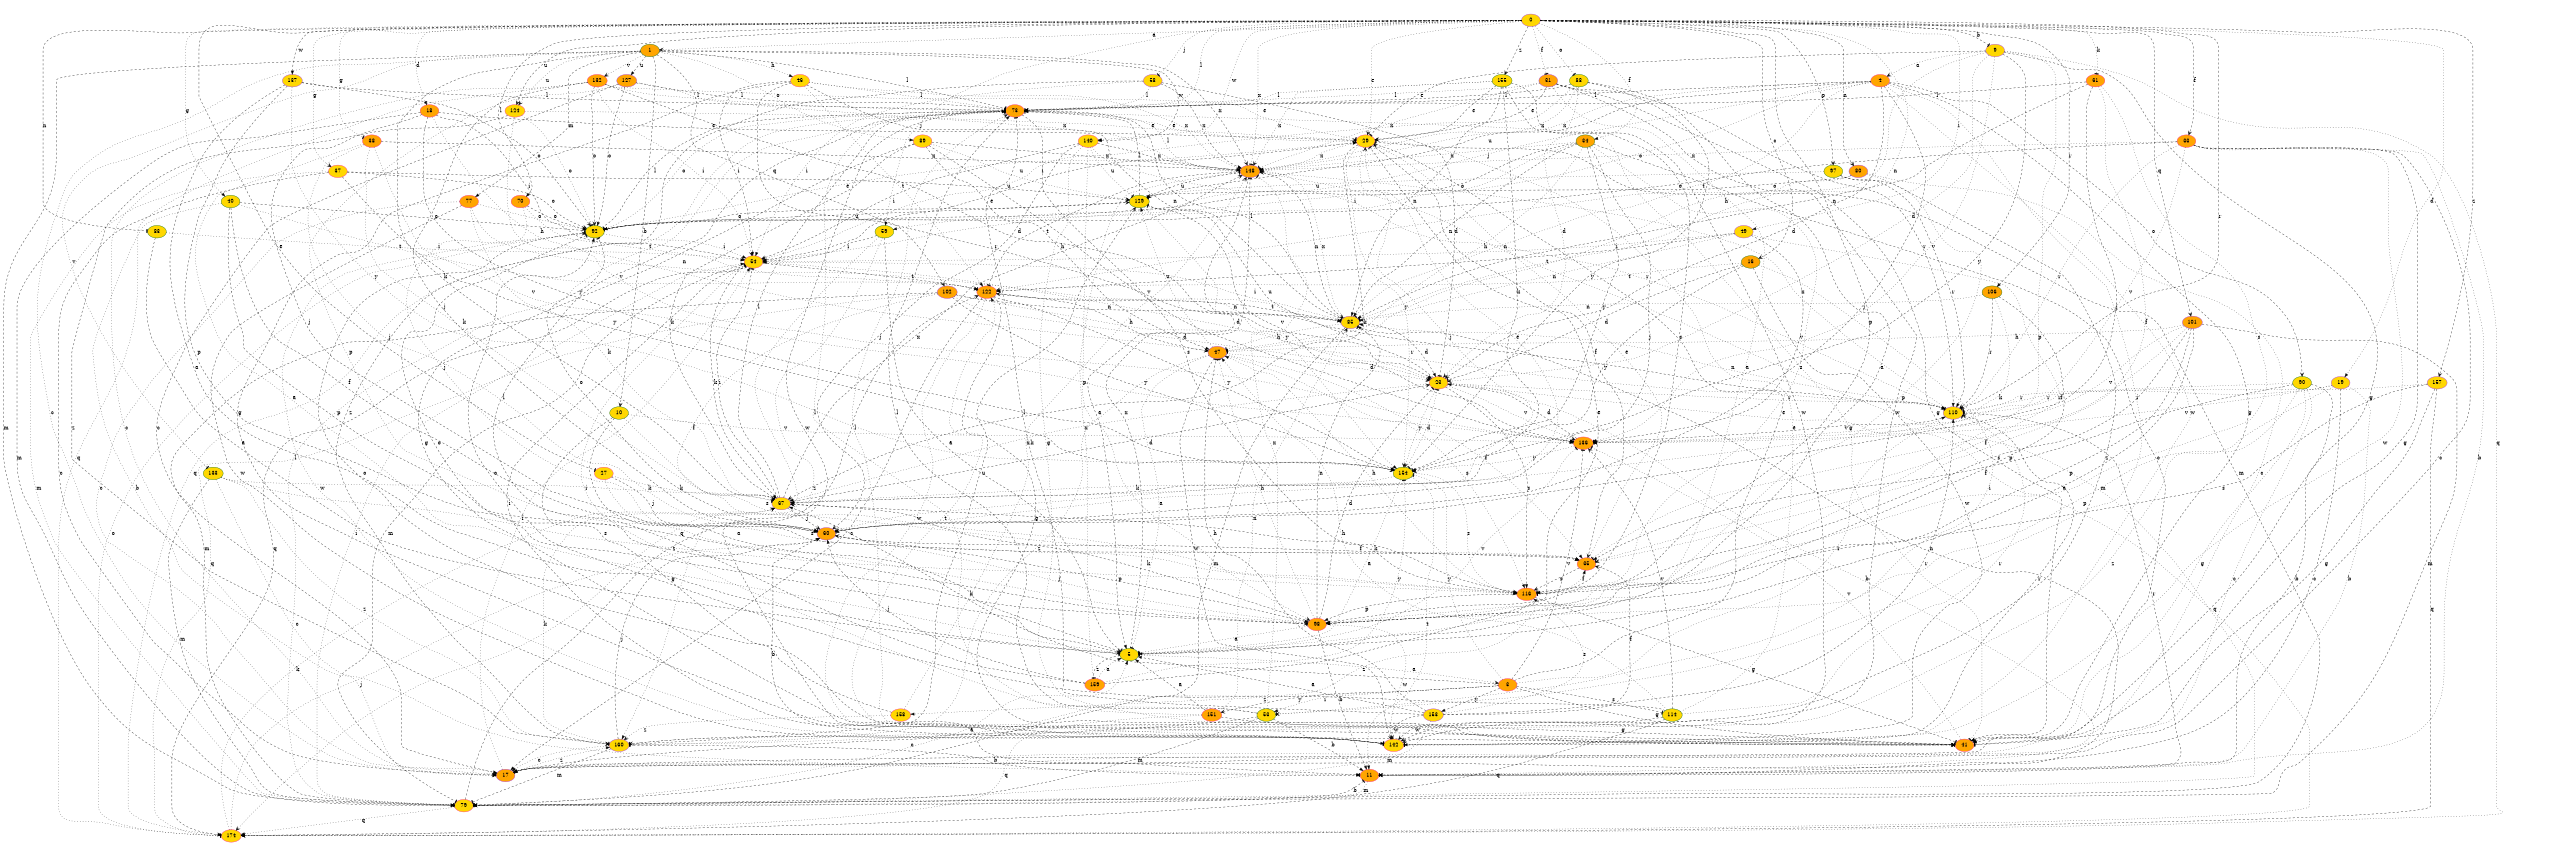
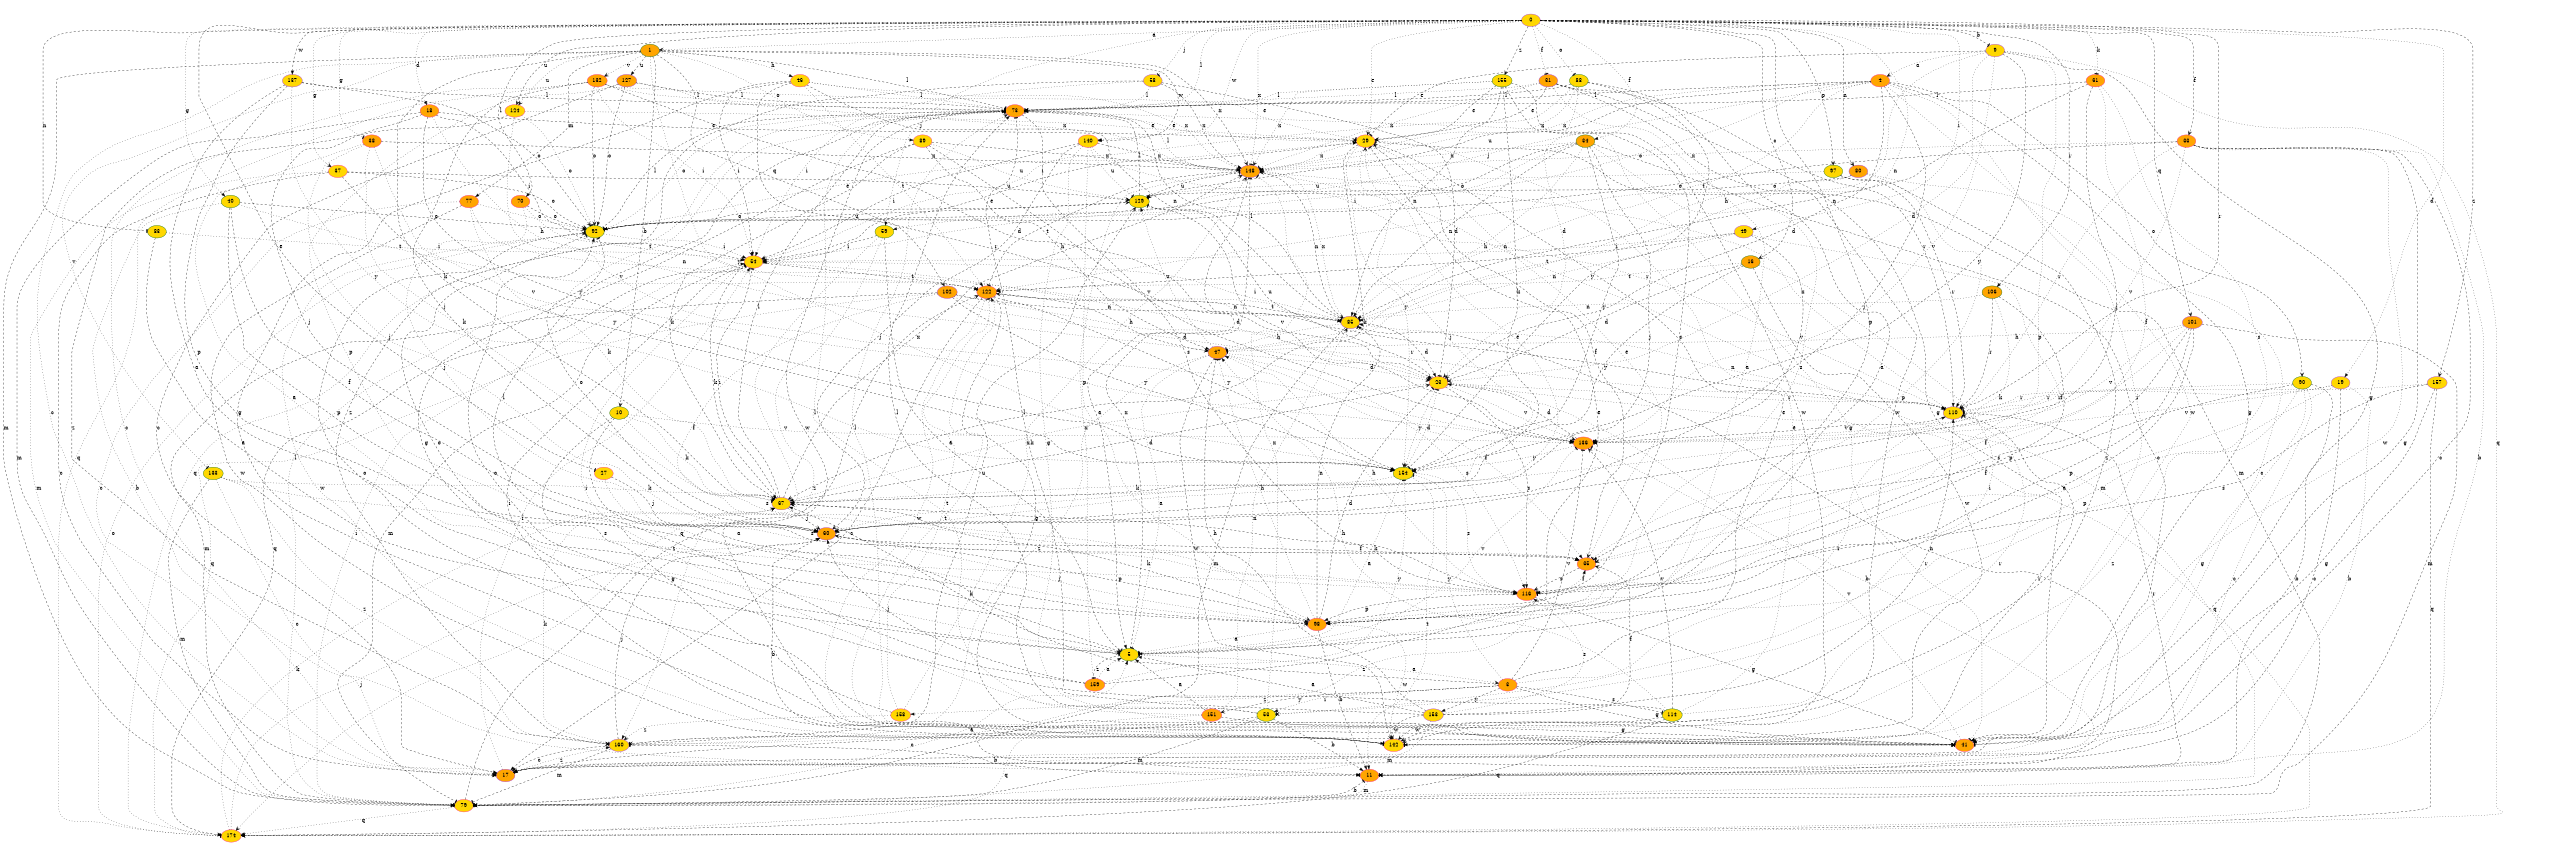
(1257, 330) -> (921, 351)
(671, 490) -> (696, 469)
none -> (944, 507)
(561, 752) -> (561, 752)
